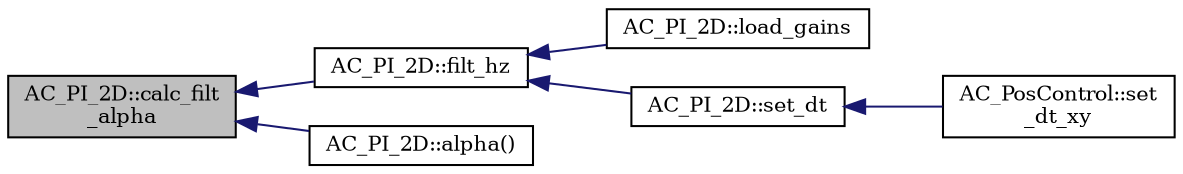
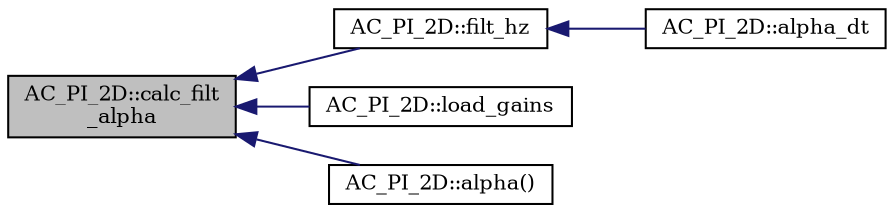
(578, 48) -> (283, 107)
(738, 107) -> (766, 29)
(1059, 107) -> none
